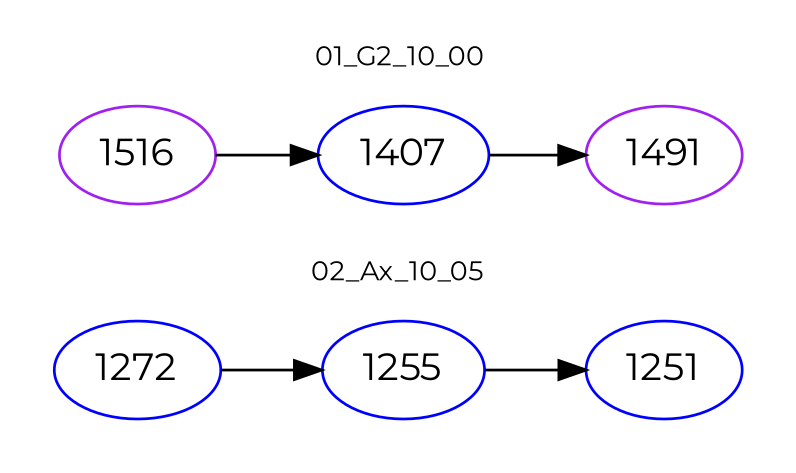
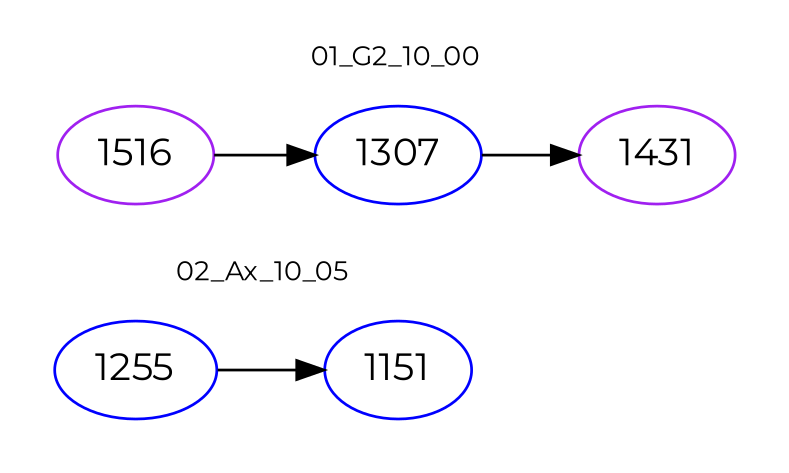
(403, 155) -> (398, 155)
(664, 155) -> (657, 155)
(138, 370) -> none
(664, 370) -> (398, 370)
